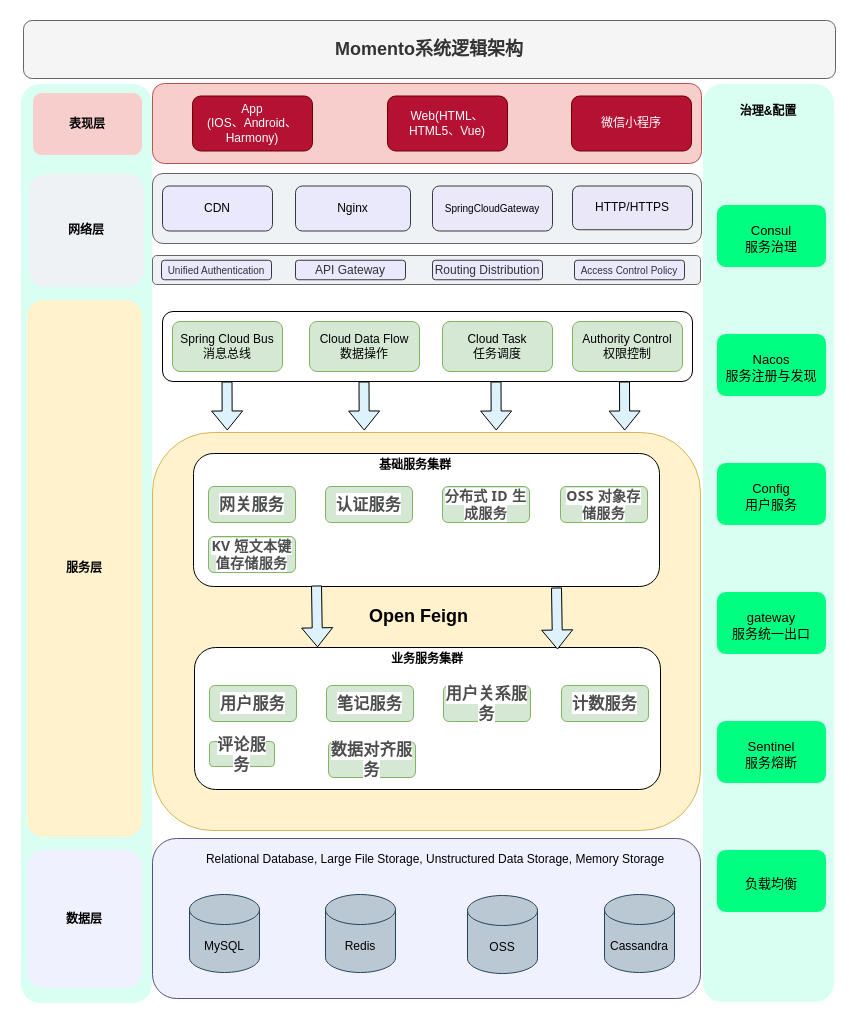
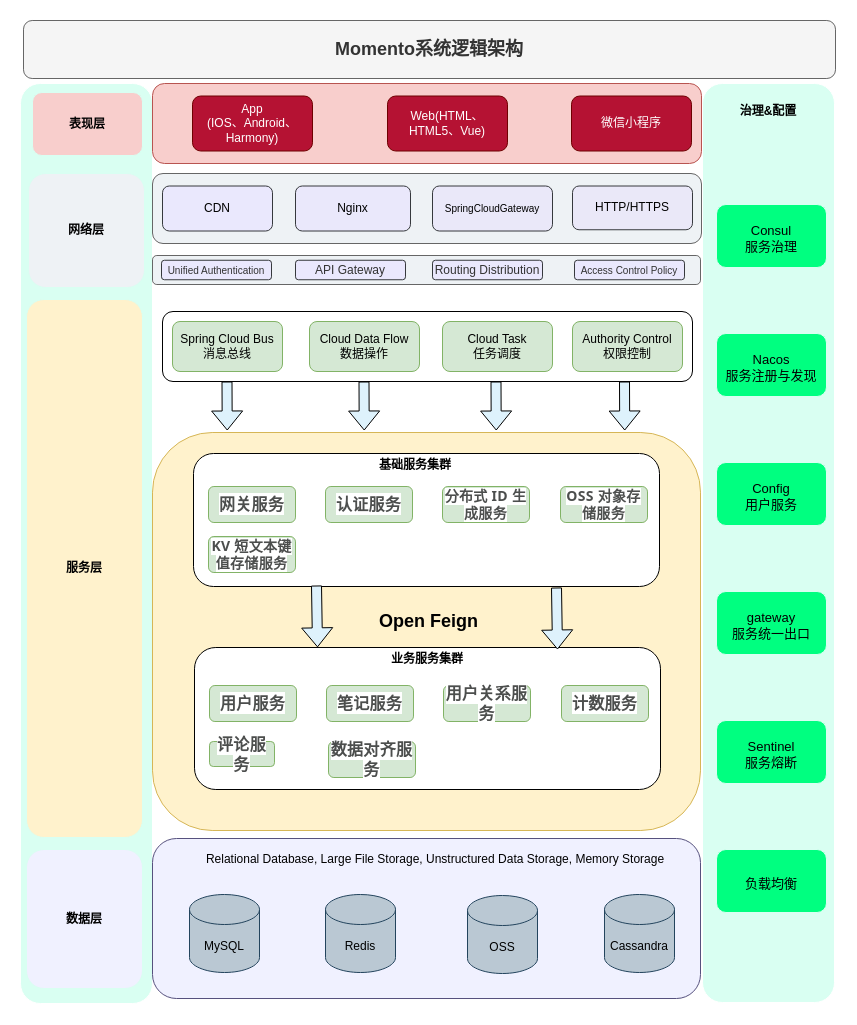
(419, 617) -> (429, 622)
